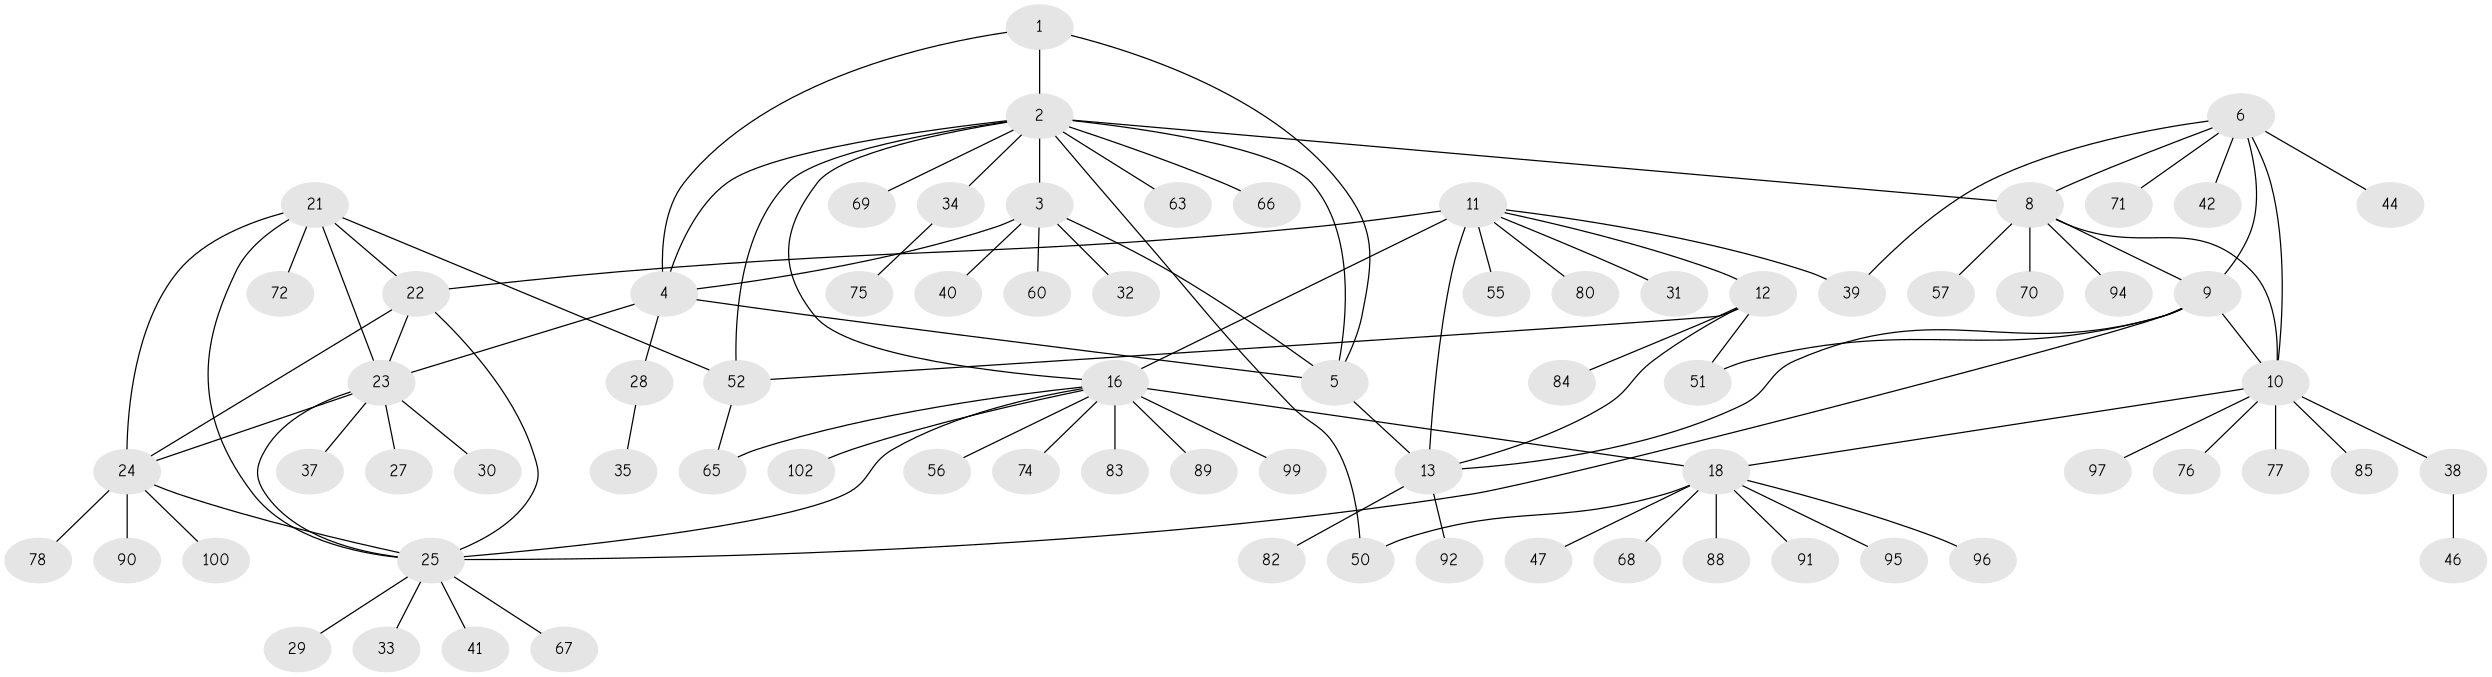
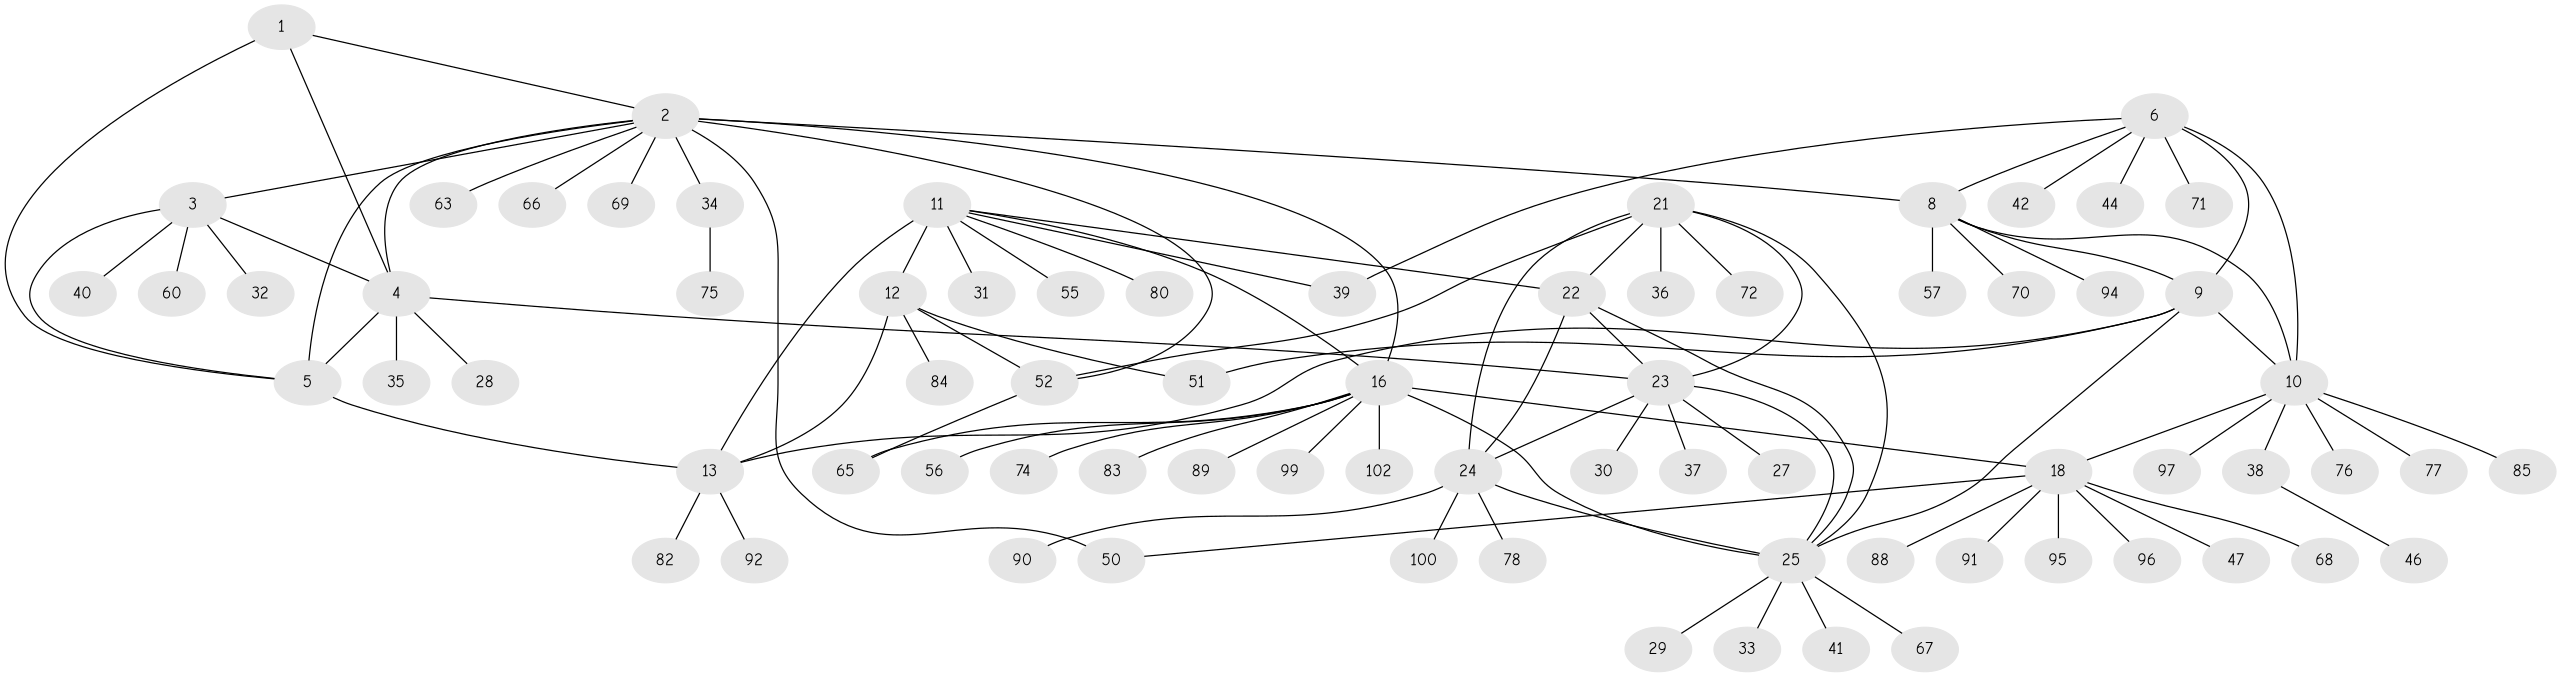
none -> (1661, 294)
(632, 427) -> (396, 338)
